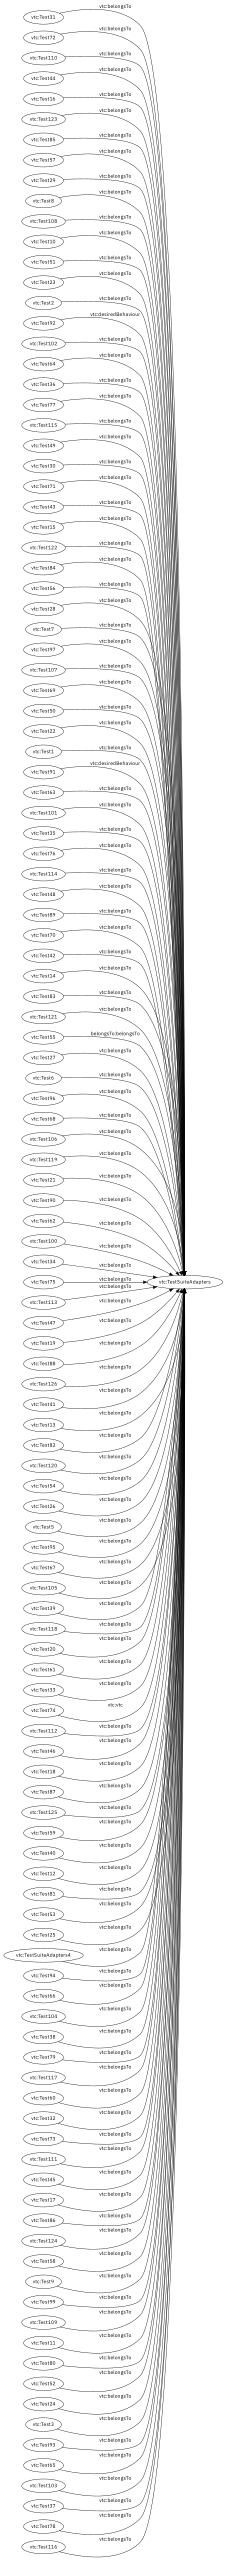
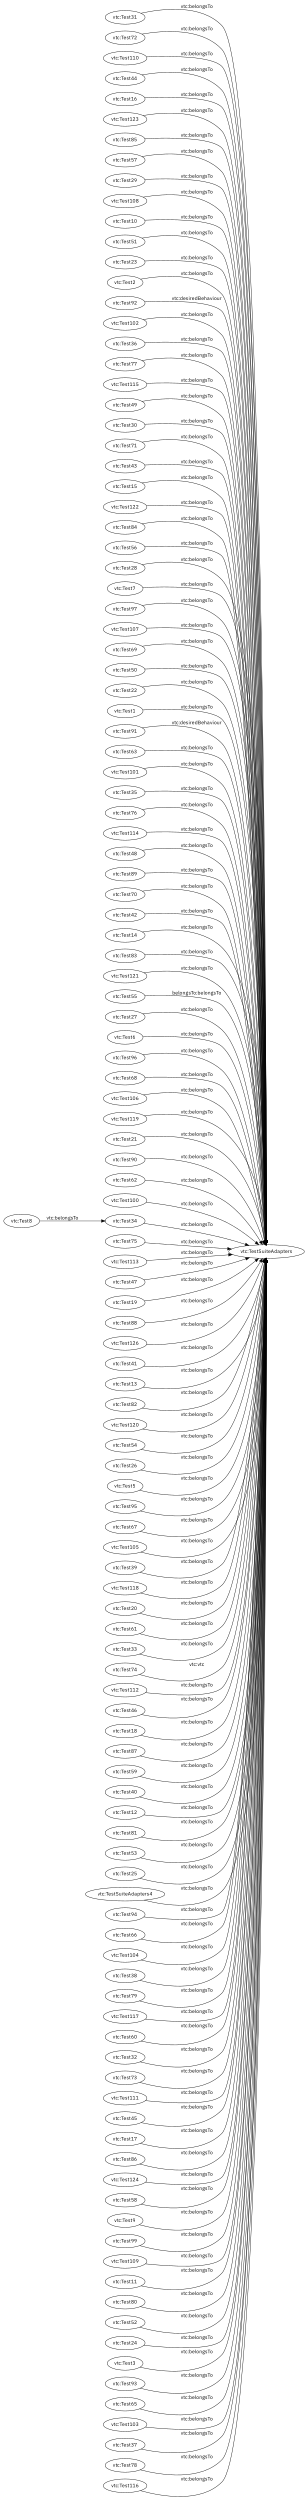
(44, 364) -> none
(176, 698) -> (71, 1221)
(44, 1813) -> none
